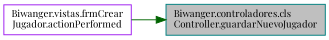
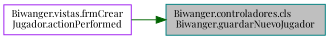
(246, 20) -> (246, 20)
